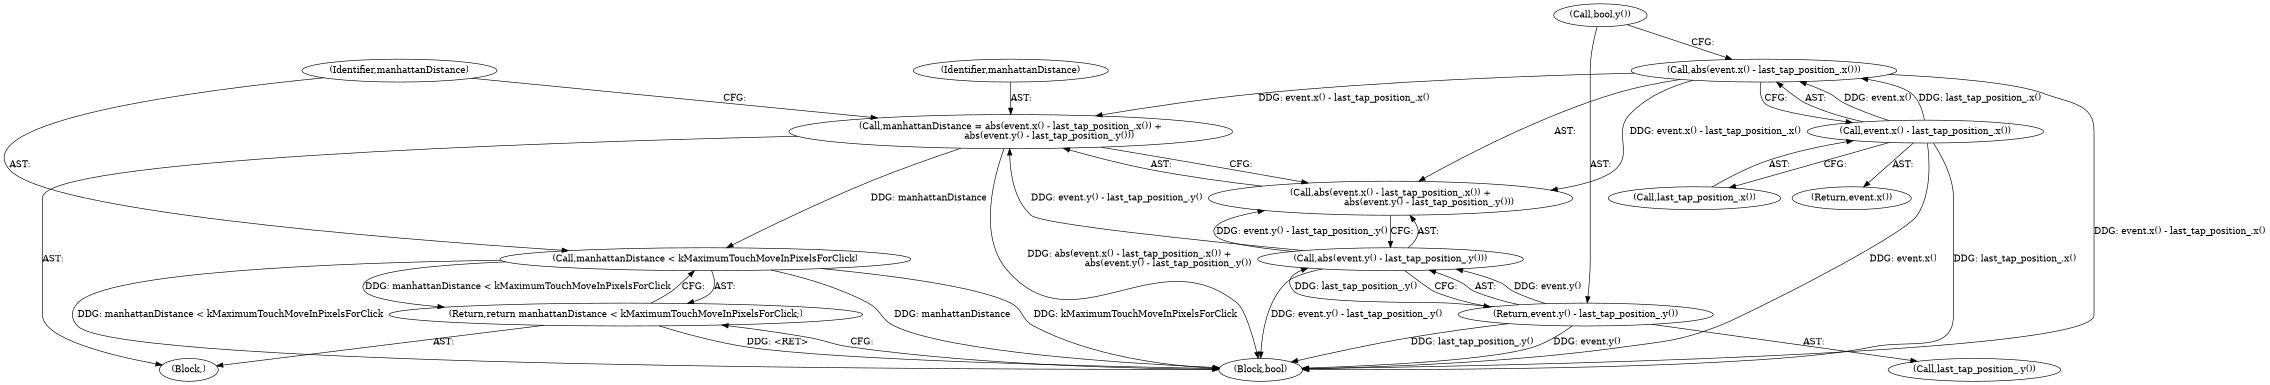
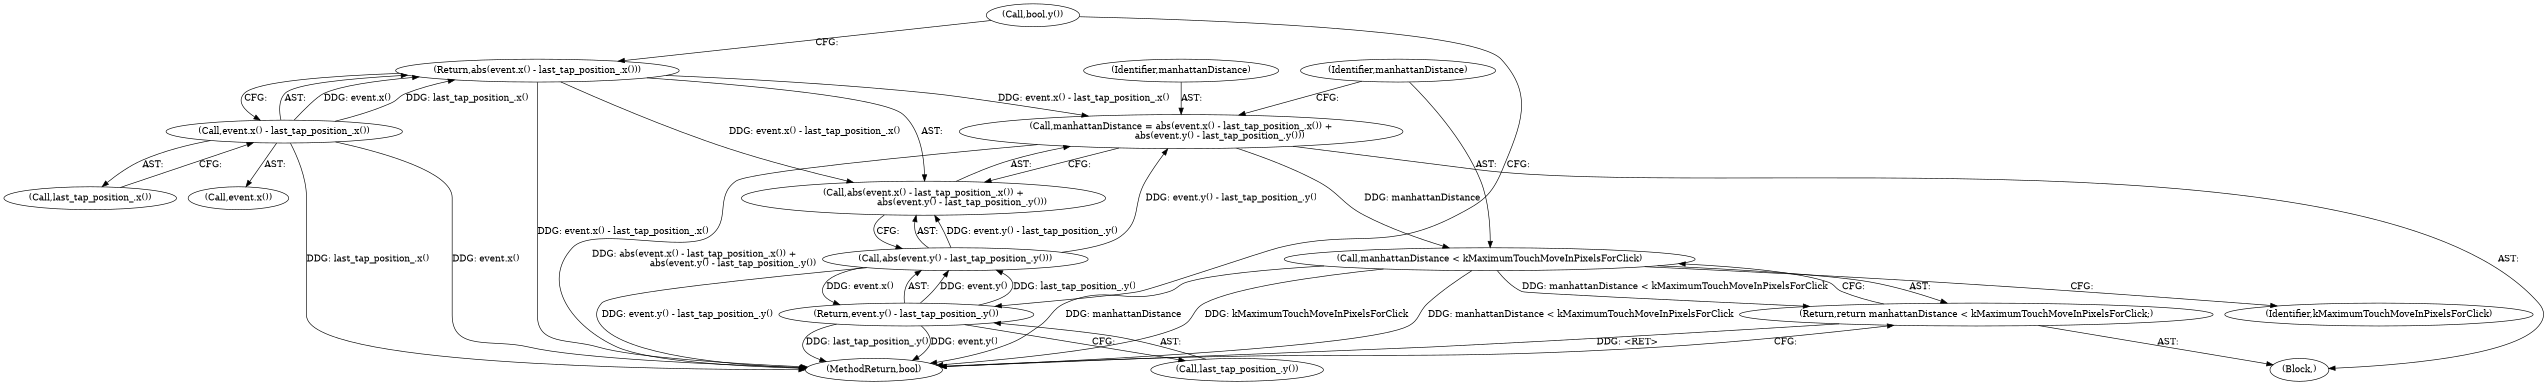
(1764, 71) -> (537, 71)
(1602, 165) -> (1520, 165)
(1781, 165) -> (212, 165)
(1837, 165) -> (154, 165)
(1852, 198) -> (238, 198)
(1447, 287) -> (860, 287)
none -> (2379, 315)
none -> (1104, 335)
(1815, 342) -> (1105, 342)
(1261, 370) -> (874, 370)
